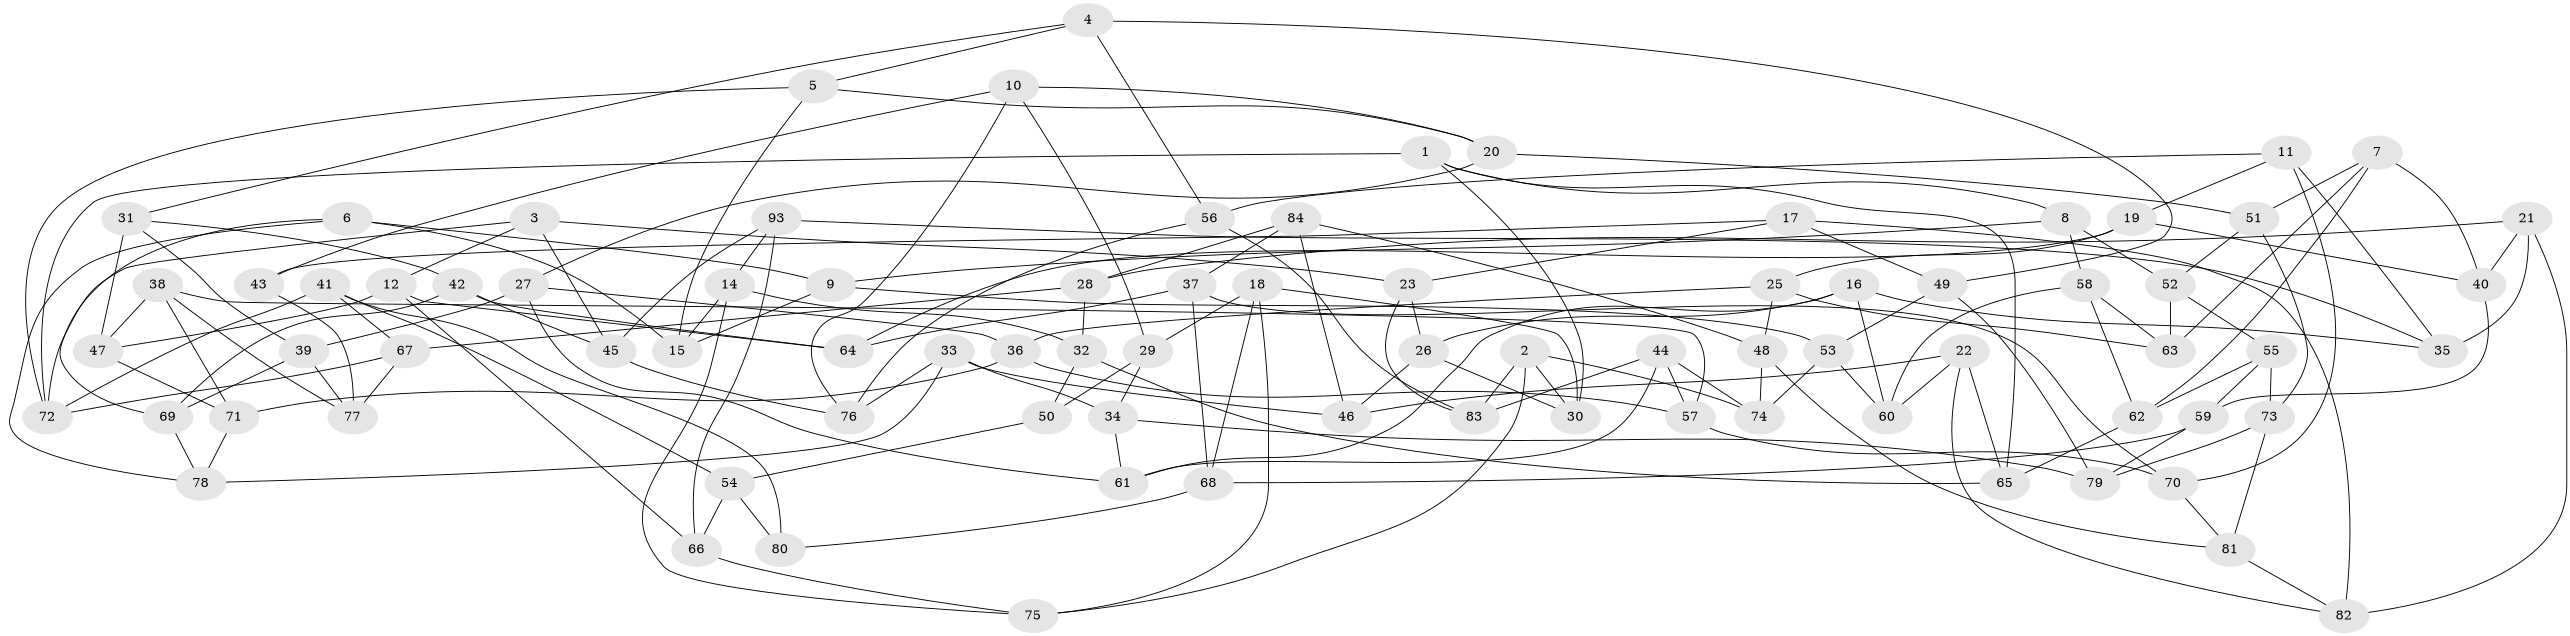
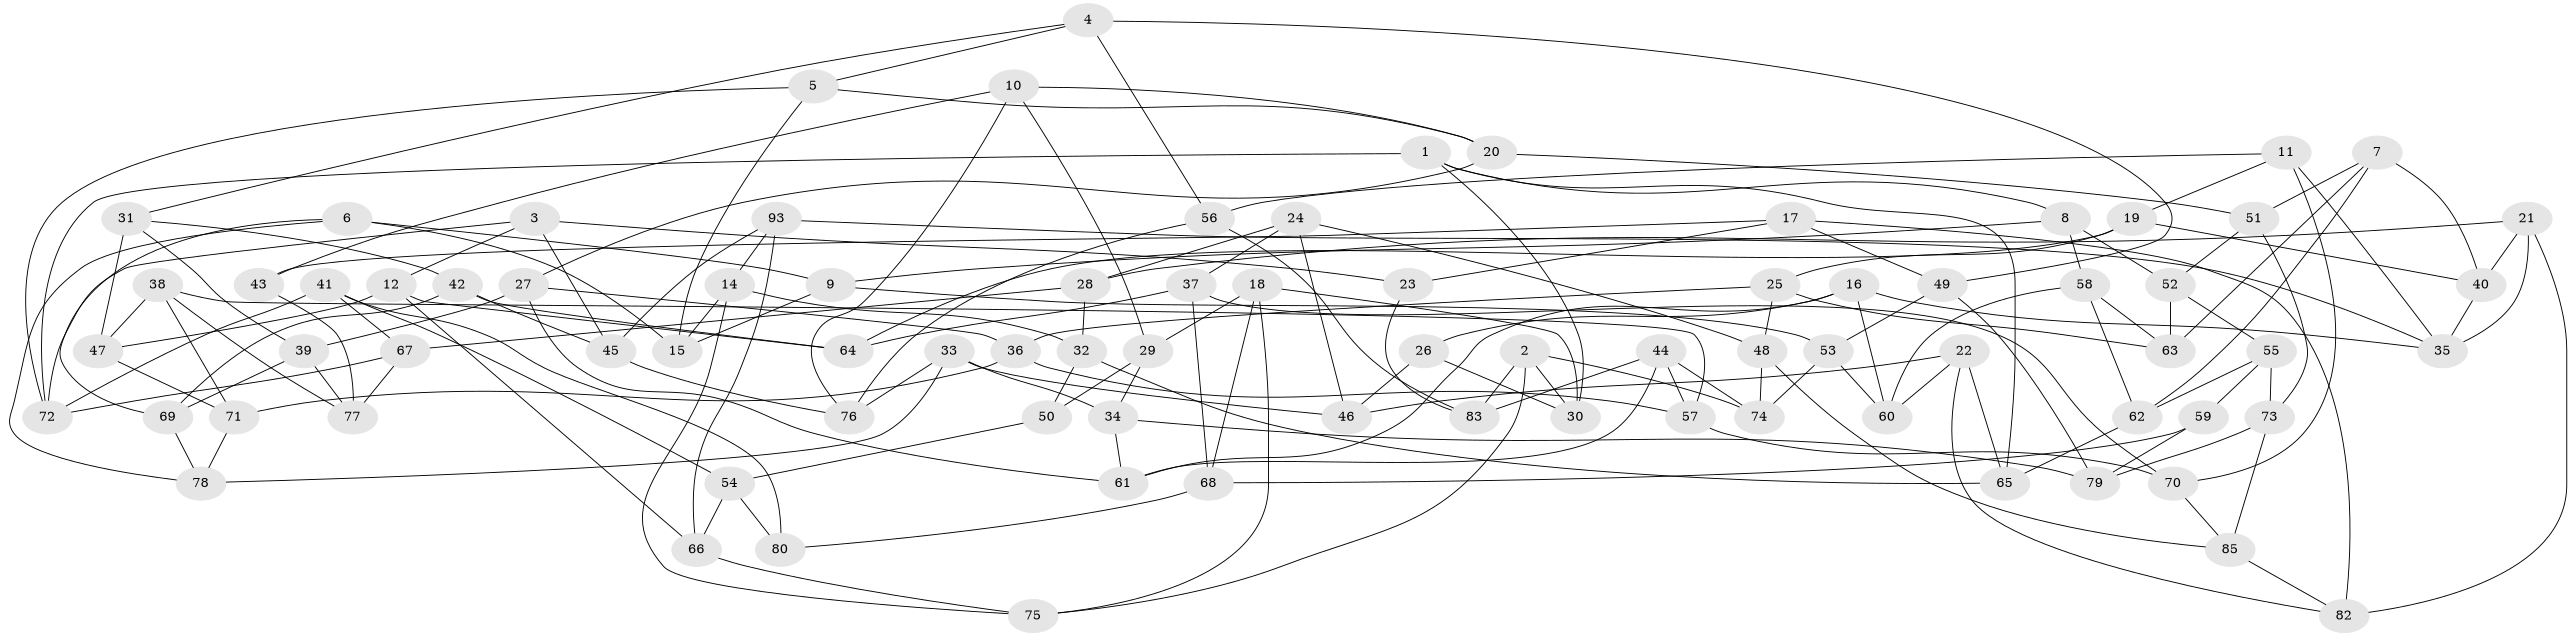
(1296, 219) -> (1296, 219)
(1417, 323) -> none
(2385, 392) -> (2462, 318)
(2230, 550) -> (2230, 550)
